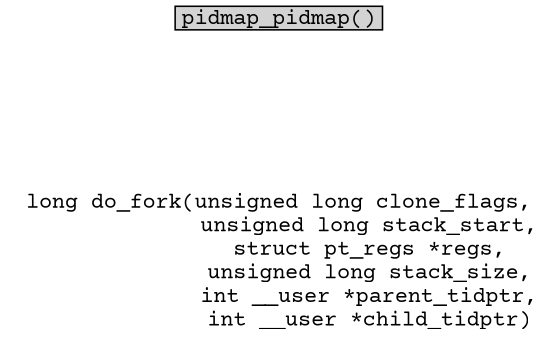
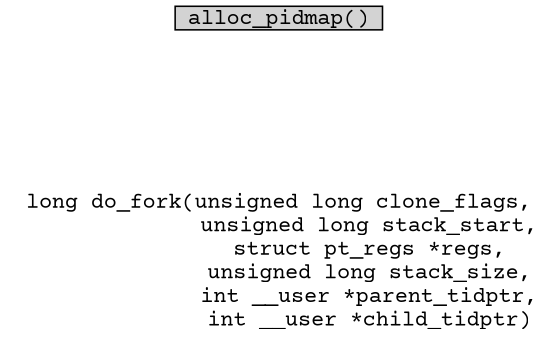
(279, 18) -> (279, 18)
